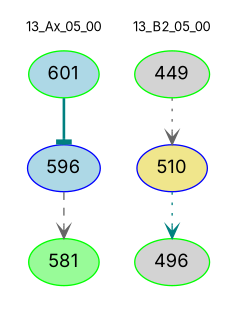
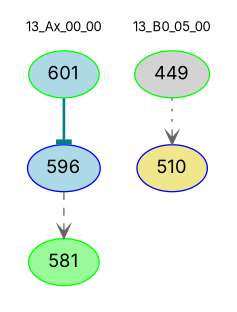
(64, 28) -> (64, 28)
(172, 28) -> (172, 28)
(172, 262) -> none
